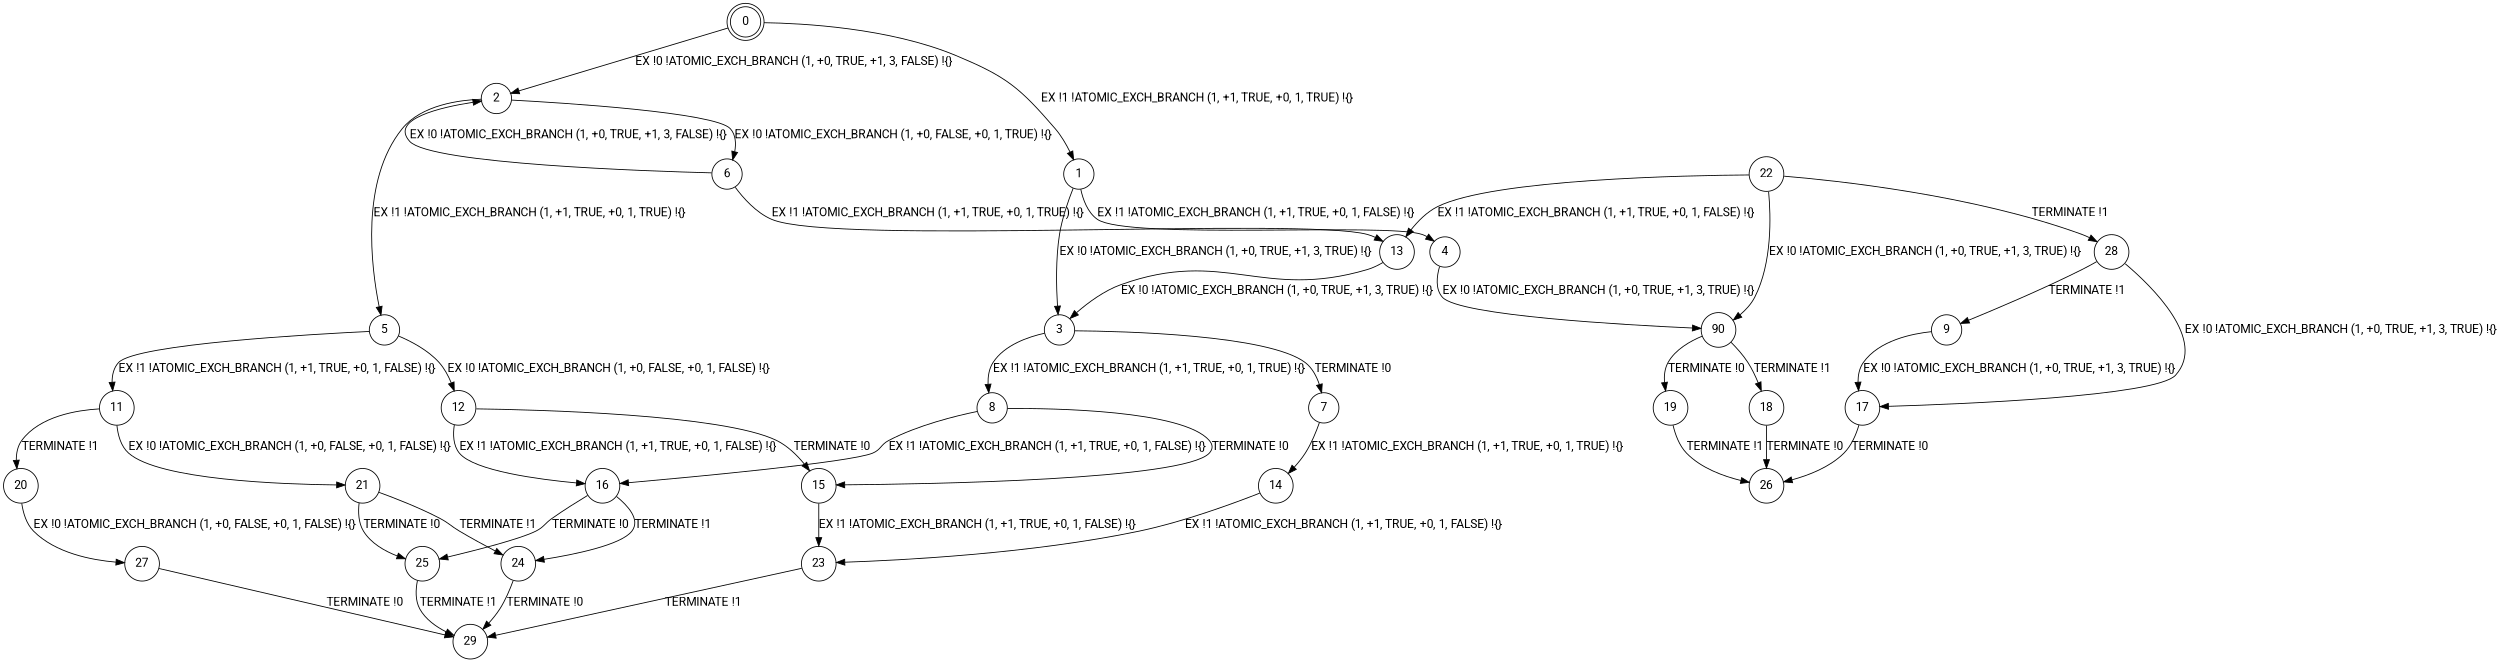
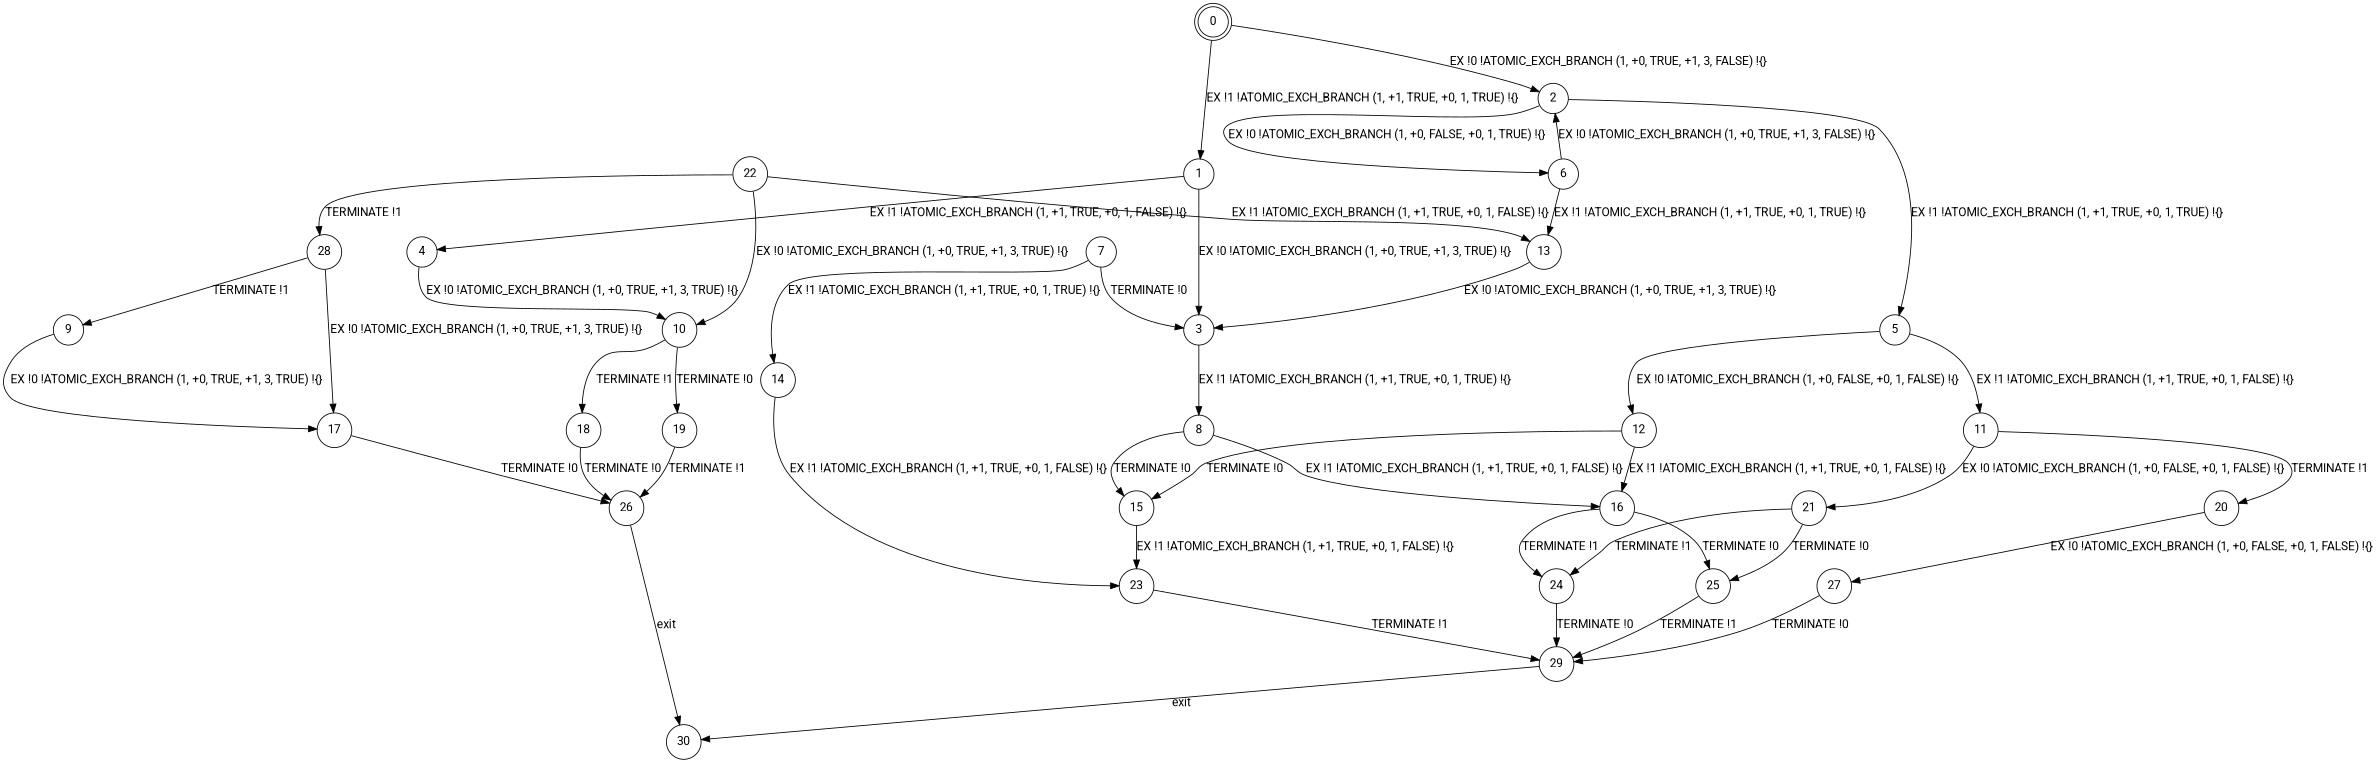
(1719, 330) -> (680, 330)
(1205, 338) -> (1126, 310)
none -> (684, 742)
